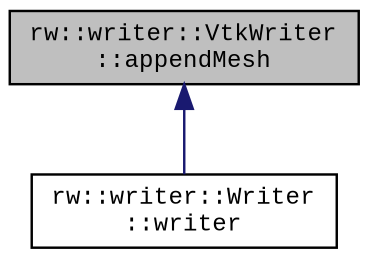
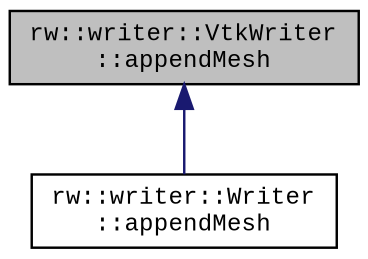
(184, 211) -> (184, 211)
